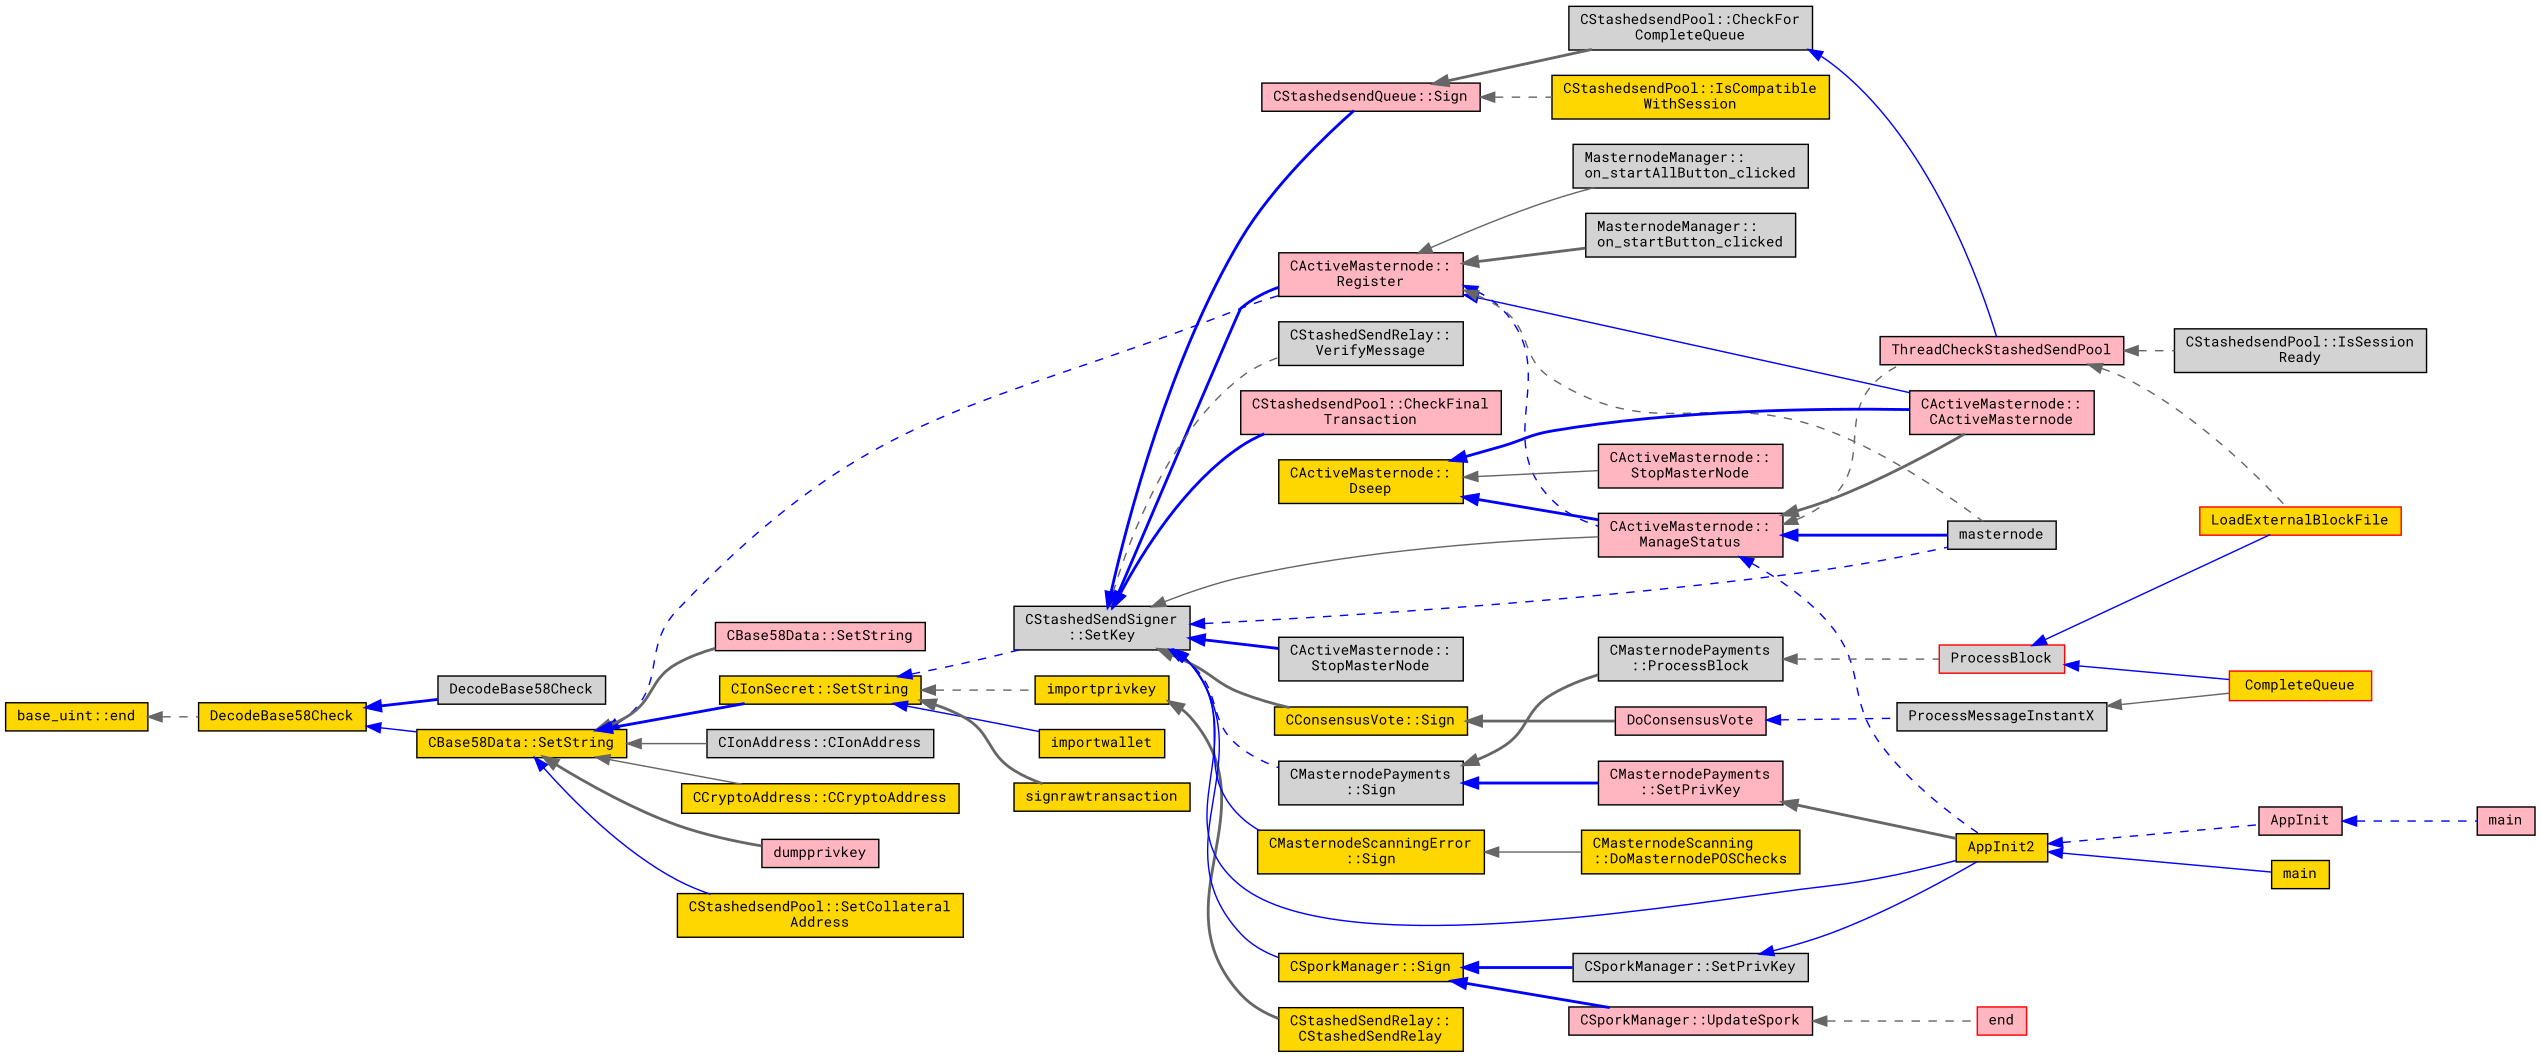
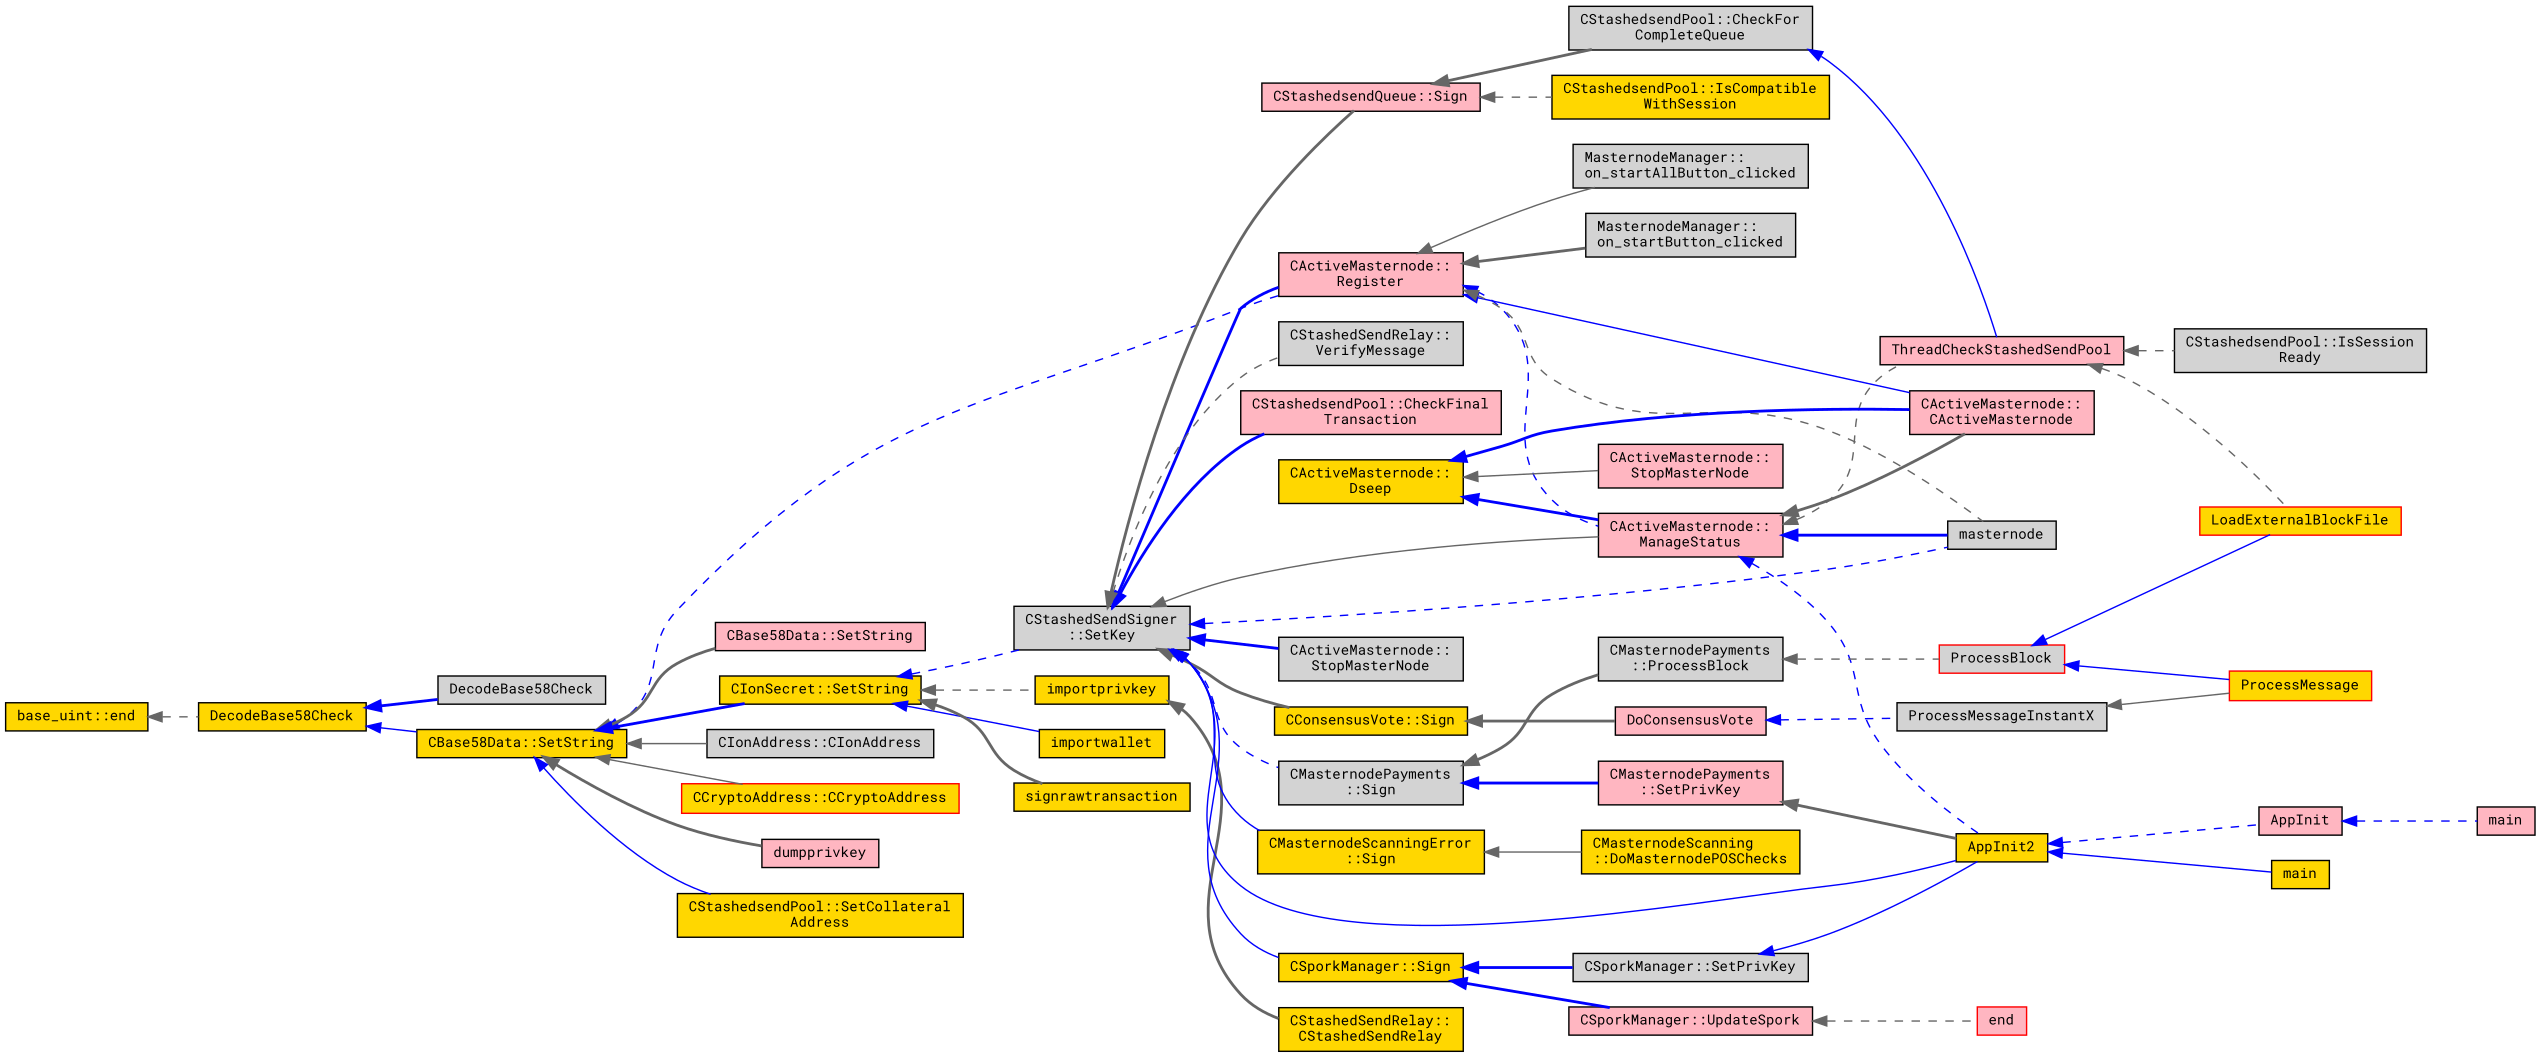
(1189, 344) -> (1189, 344)
(2301, 686) -> (2301, 686)
(820, 799) -> (820, 799)
